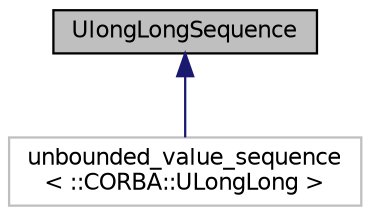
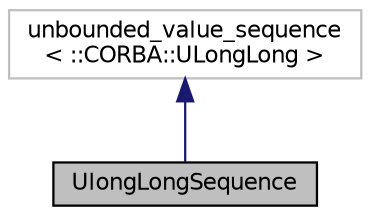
(185, 107) -> (185, 132)
